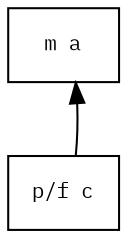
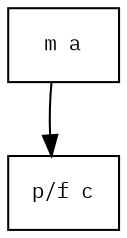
(77, 130) -> (50, 109)
